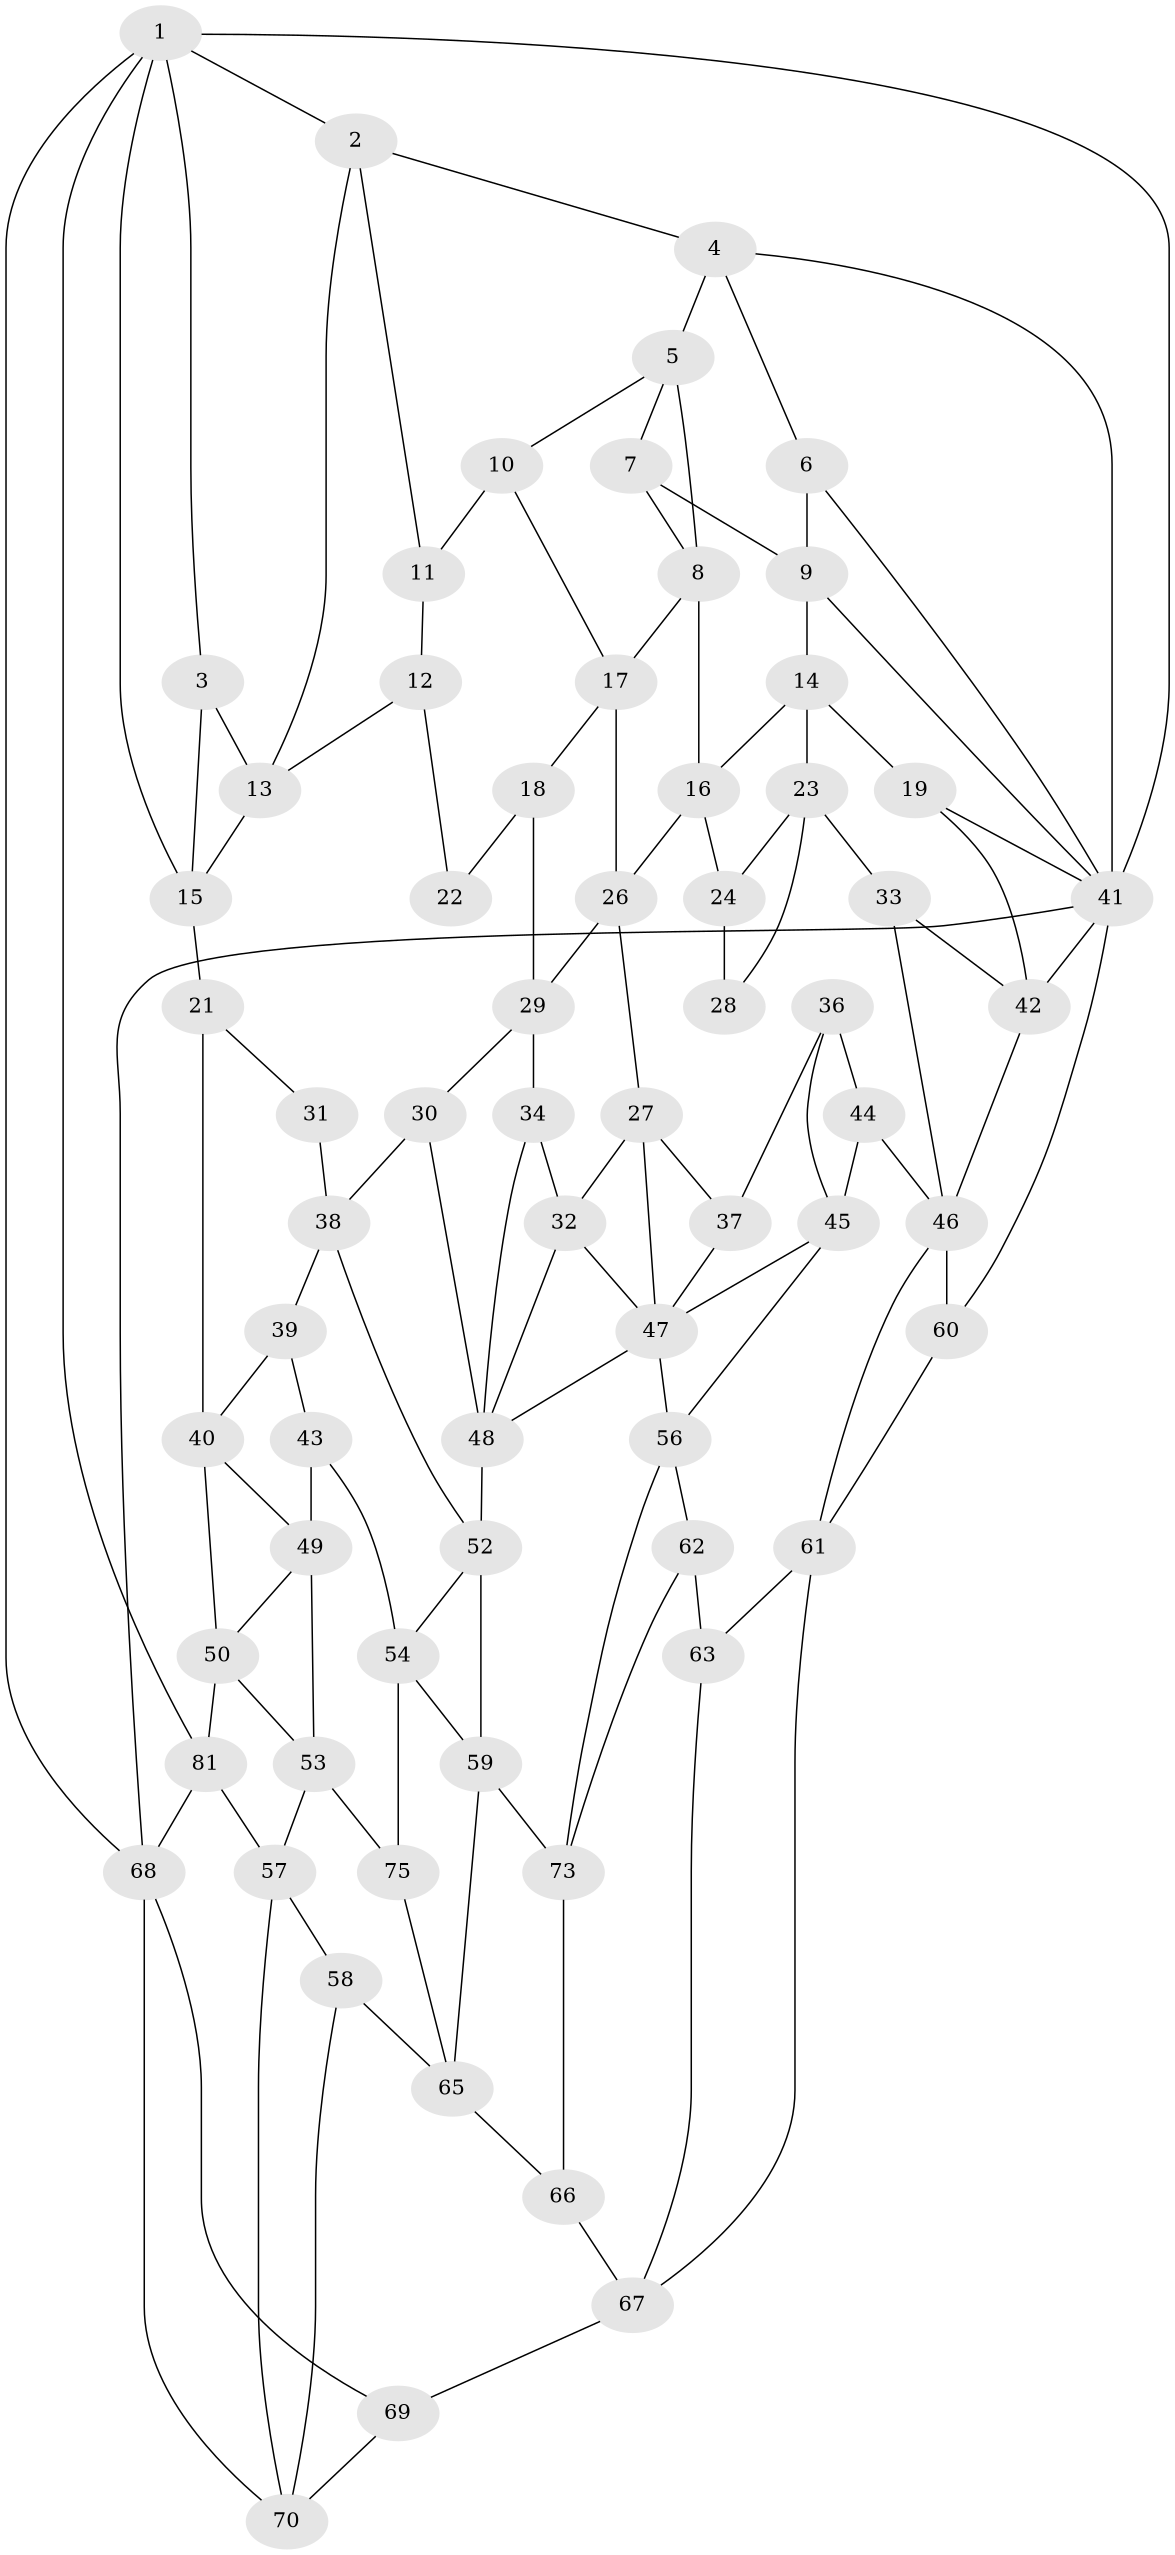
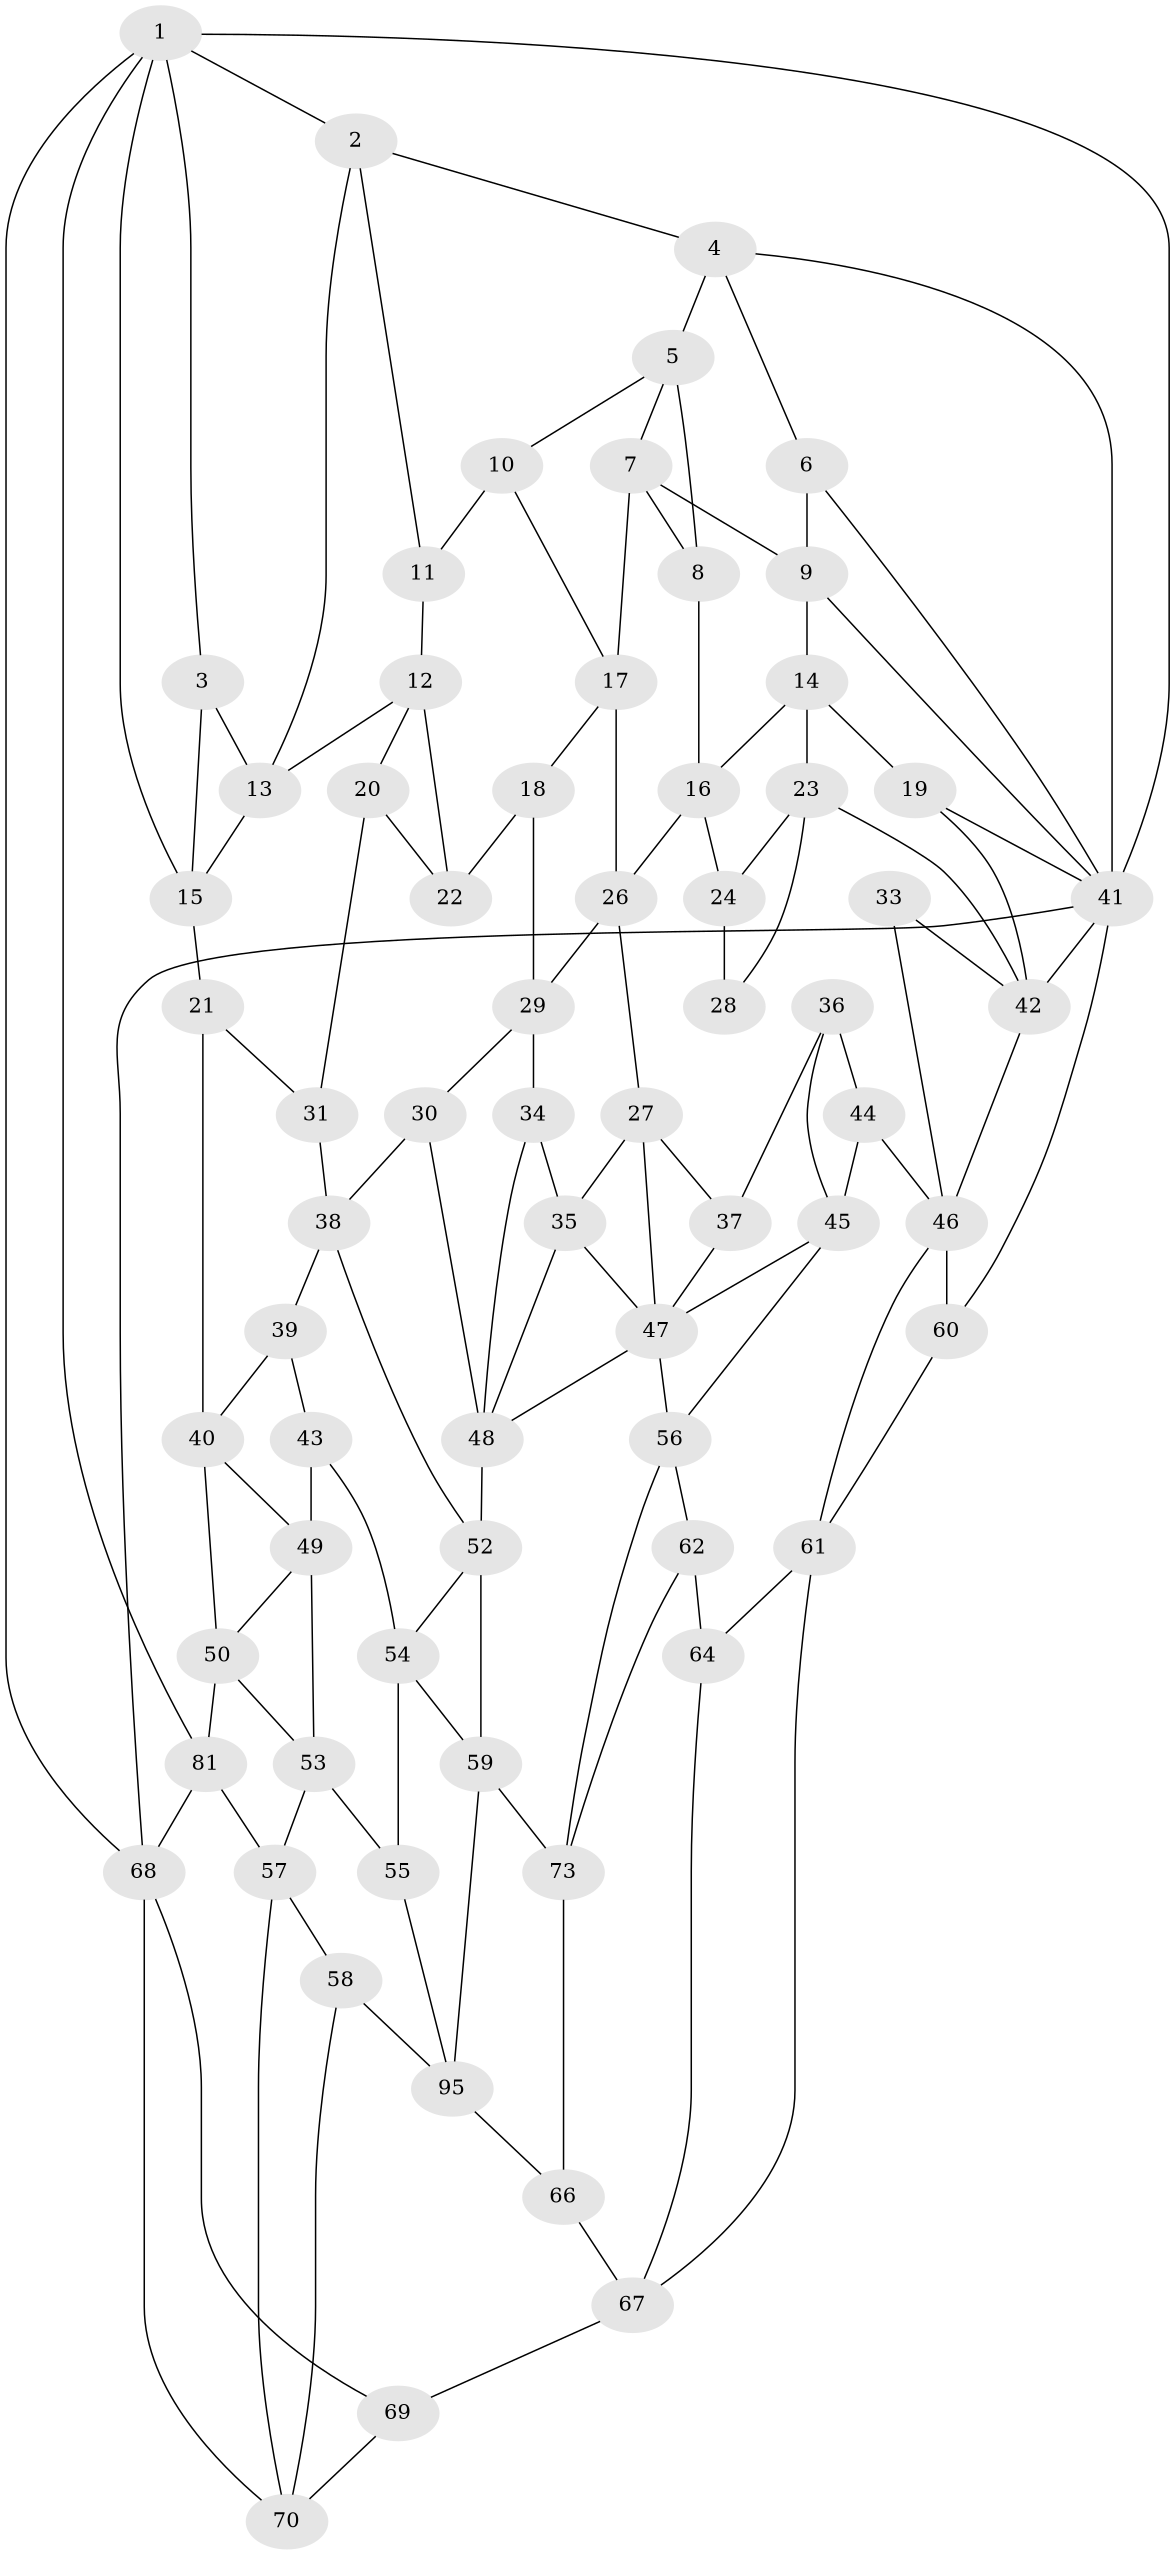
(657, 628) -> (624, 574)
none -> (368, 790)
(848, 845) -> (947, 875)
(565, 1223) -> (565, 1223)
(703, 1656) -> (703, 1656)
(398, 1872) -> (398, 1872)
(452, 2089) -> (452, 2089)
